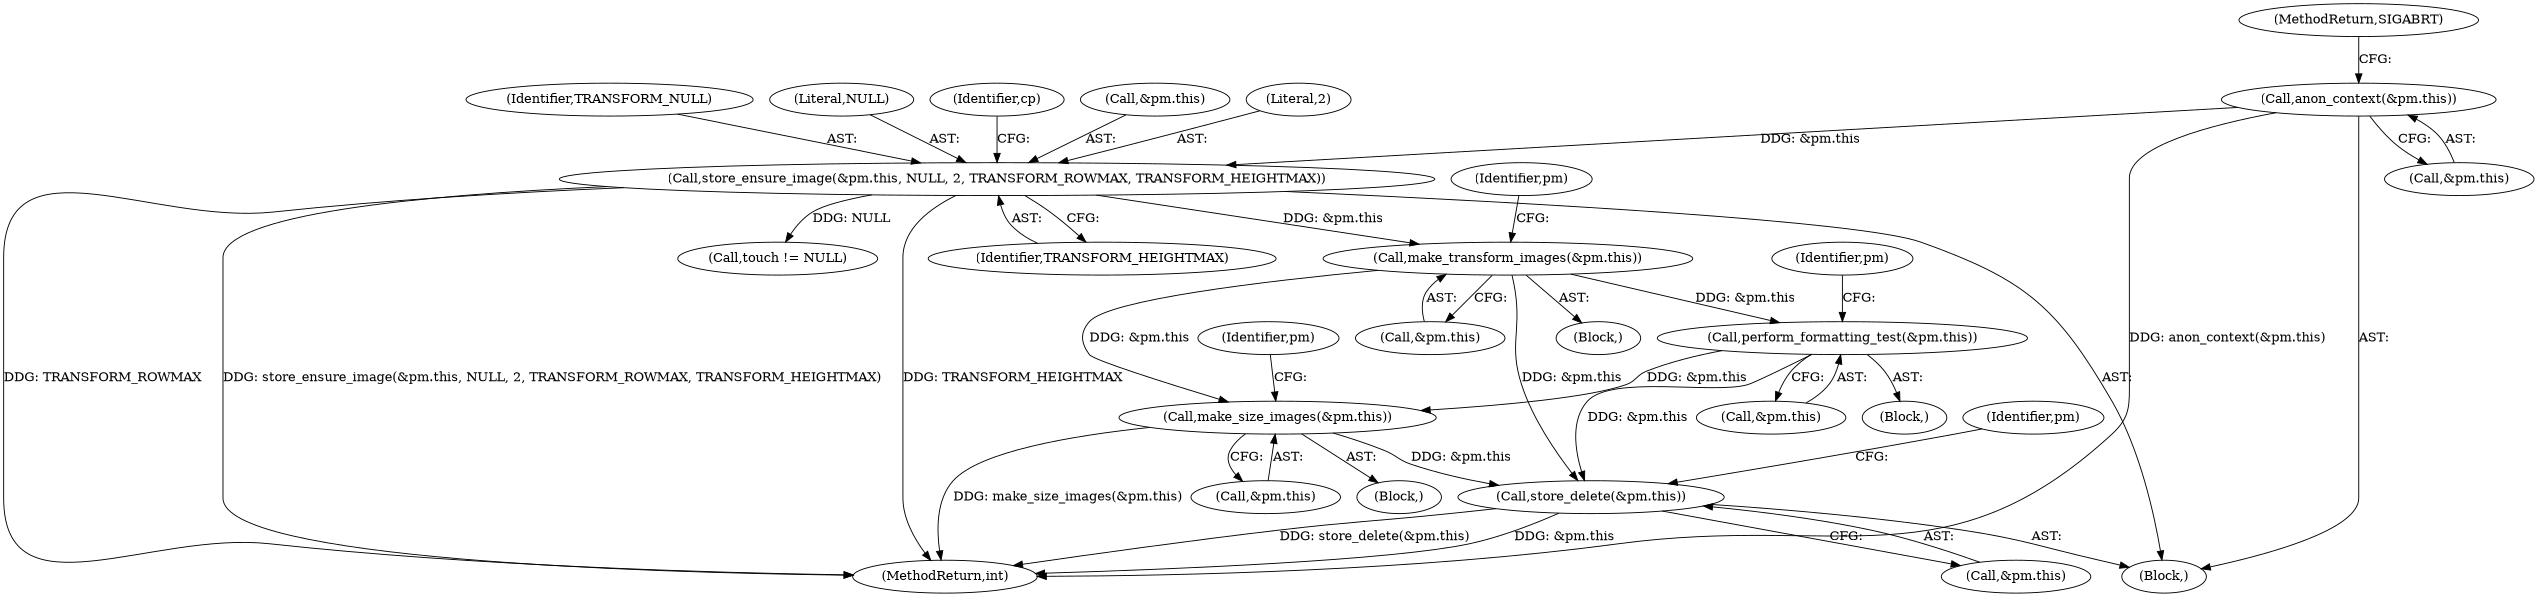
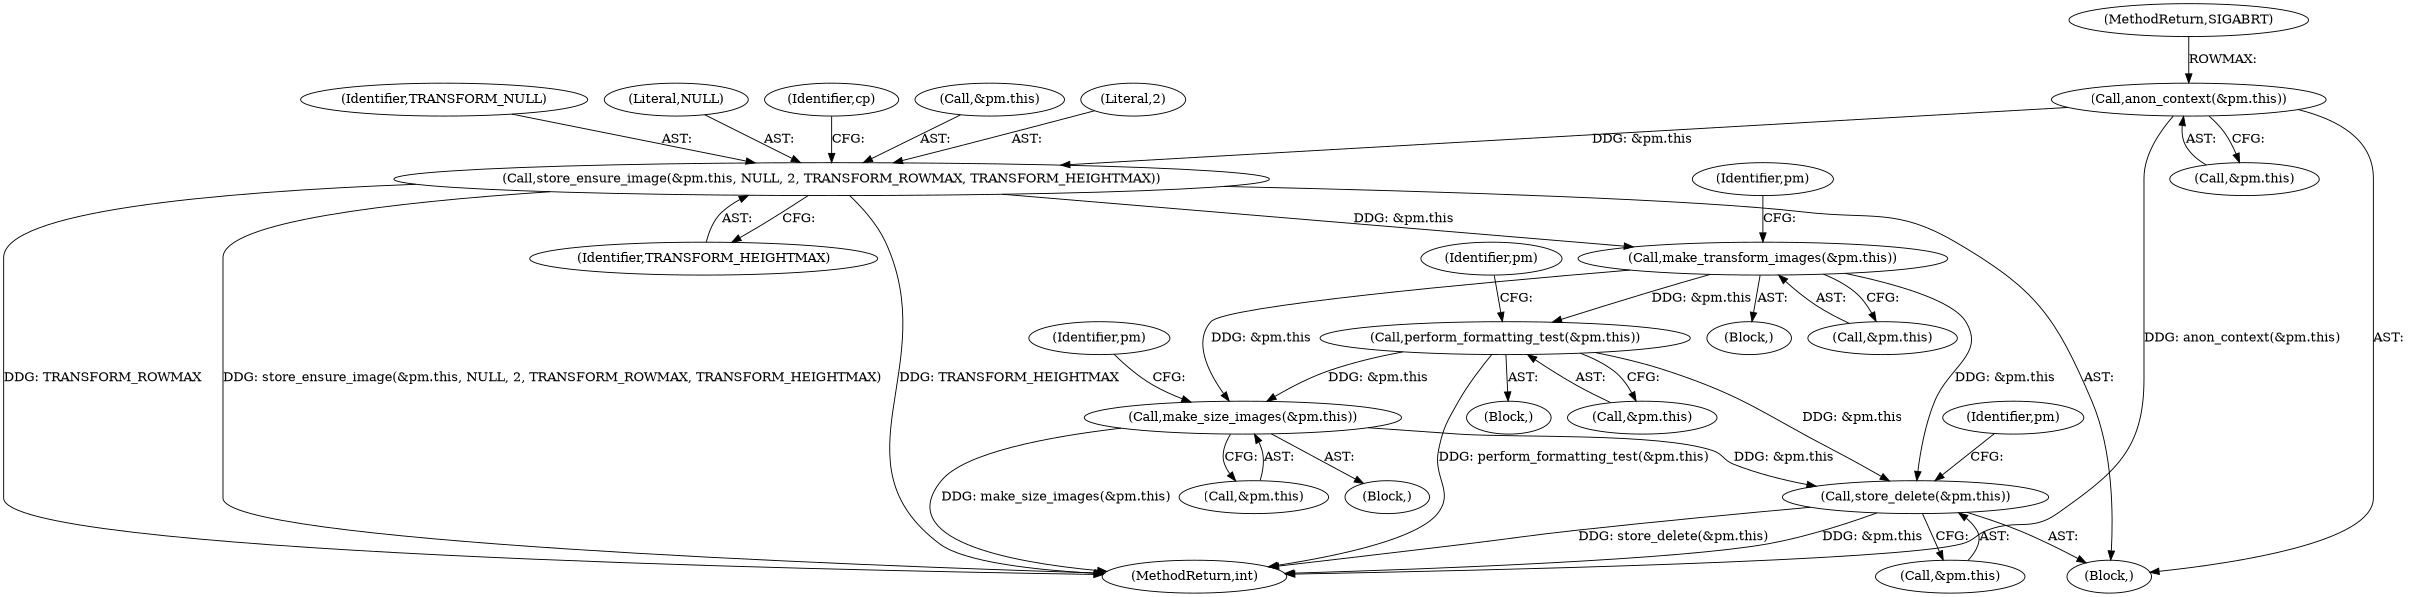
(2377, 60) -> (2225, 60)
(778, 259) -> none
none -> (1439, 511)
